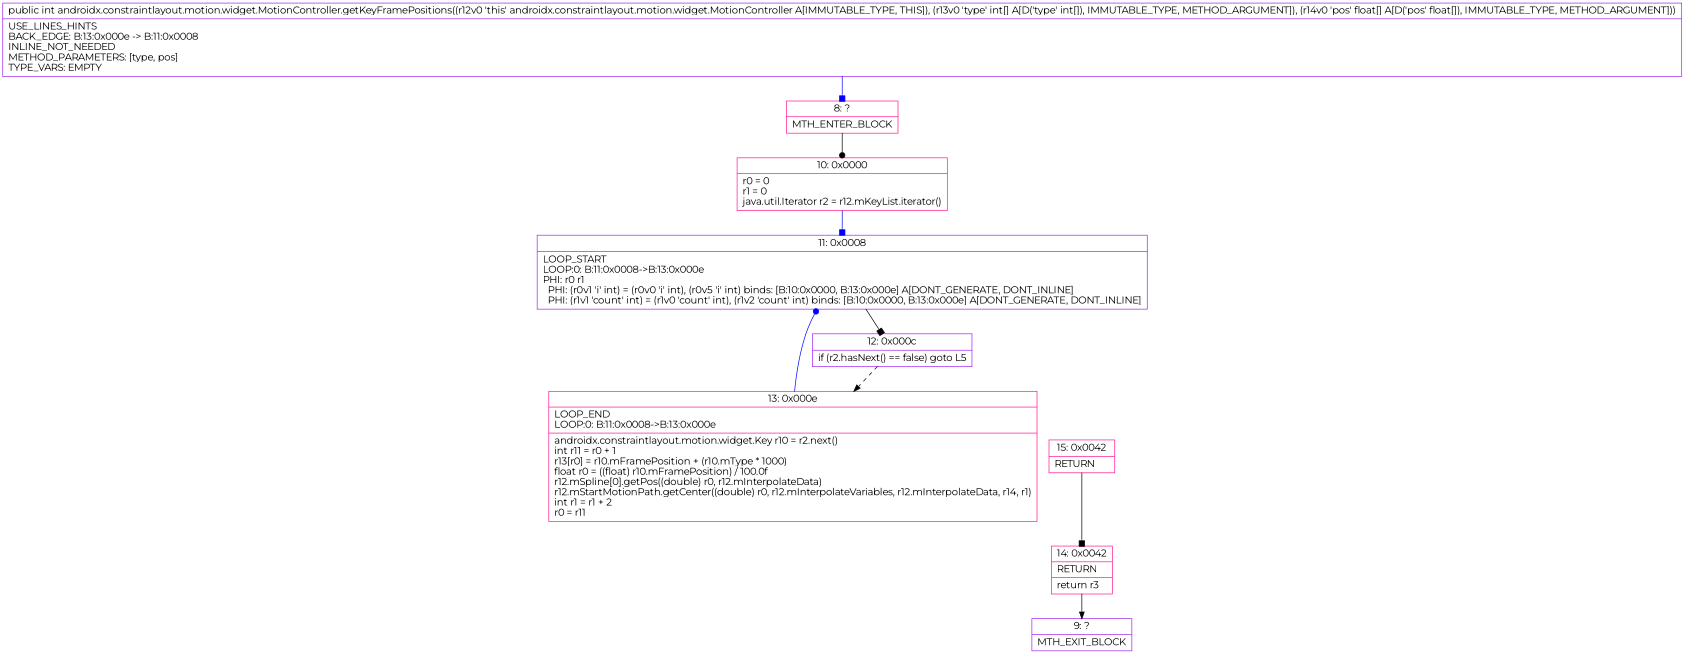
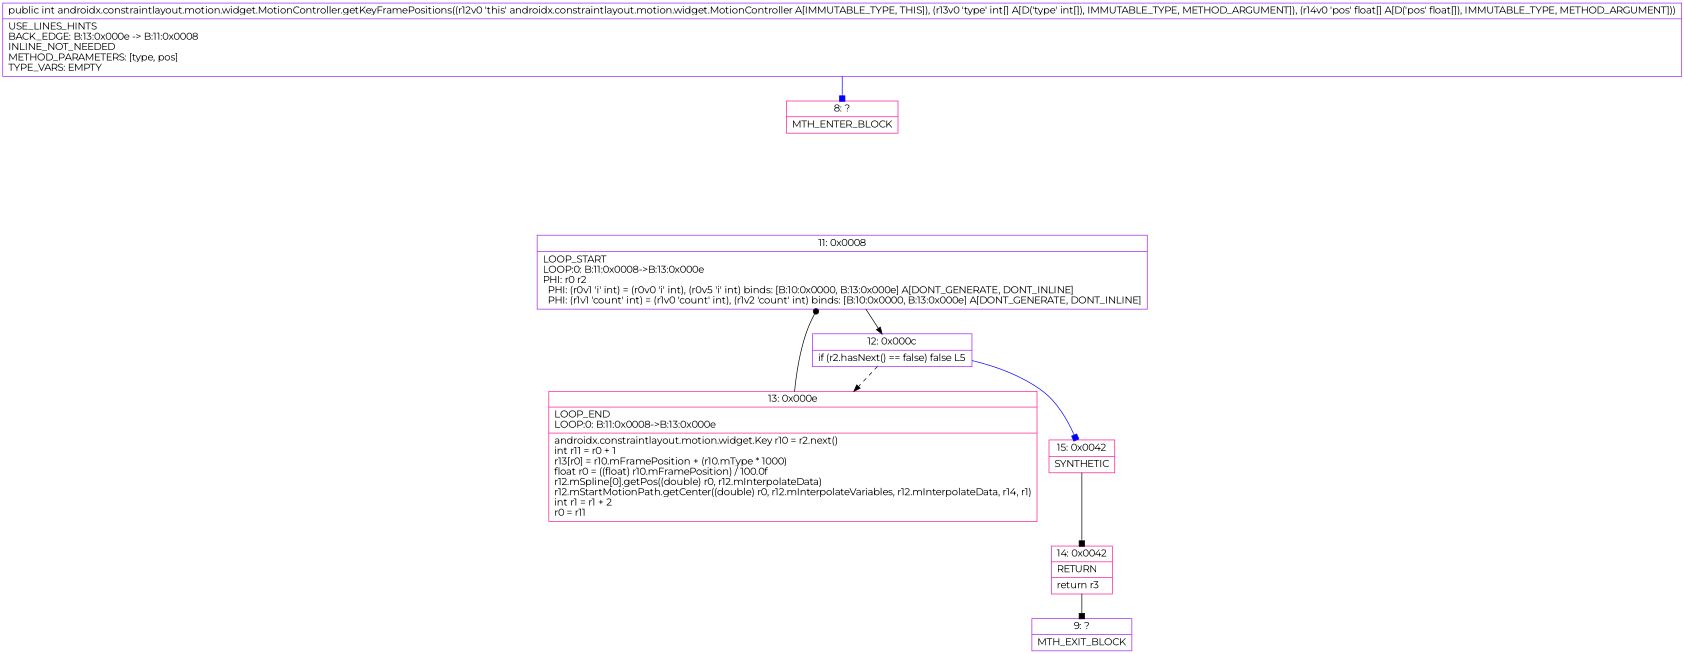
(842, 184) -> none
(565, 280) -> (566, 280)
(872, 319) -> (872, 319)
(801, 352) -> (801, 352)
(892, 358) -> (892, 358)
none -> (1032, 384)
(1075, 464) -> (1082, 464)
(1082, 603) -> (1082, 603)
